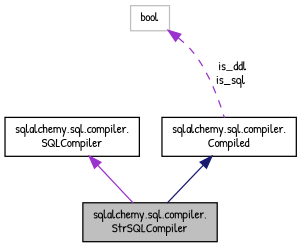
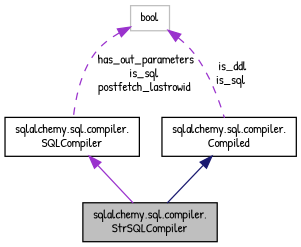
none -> (86, 69)
